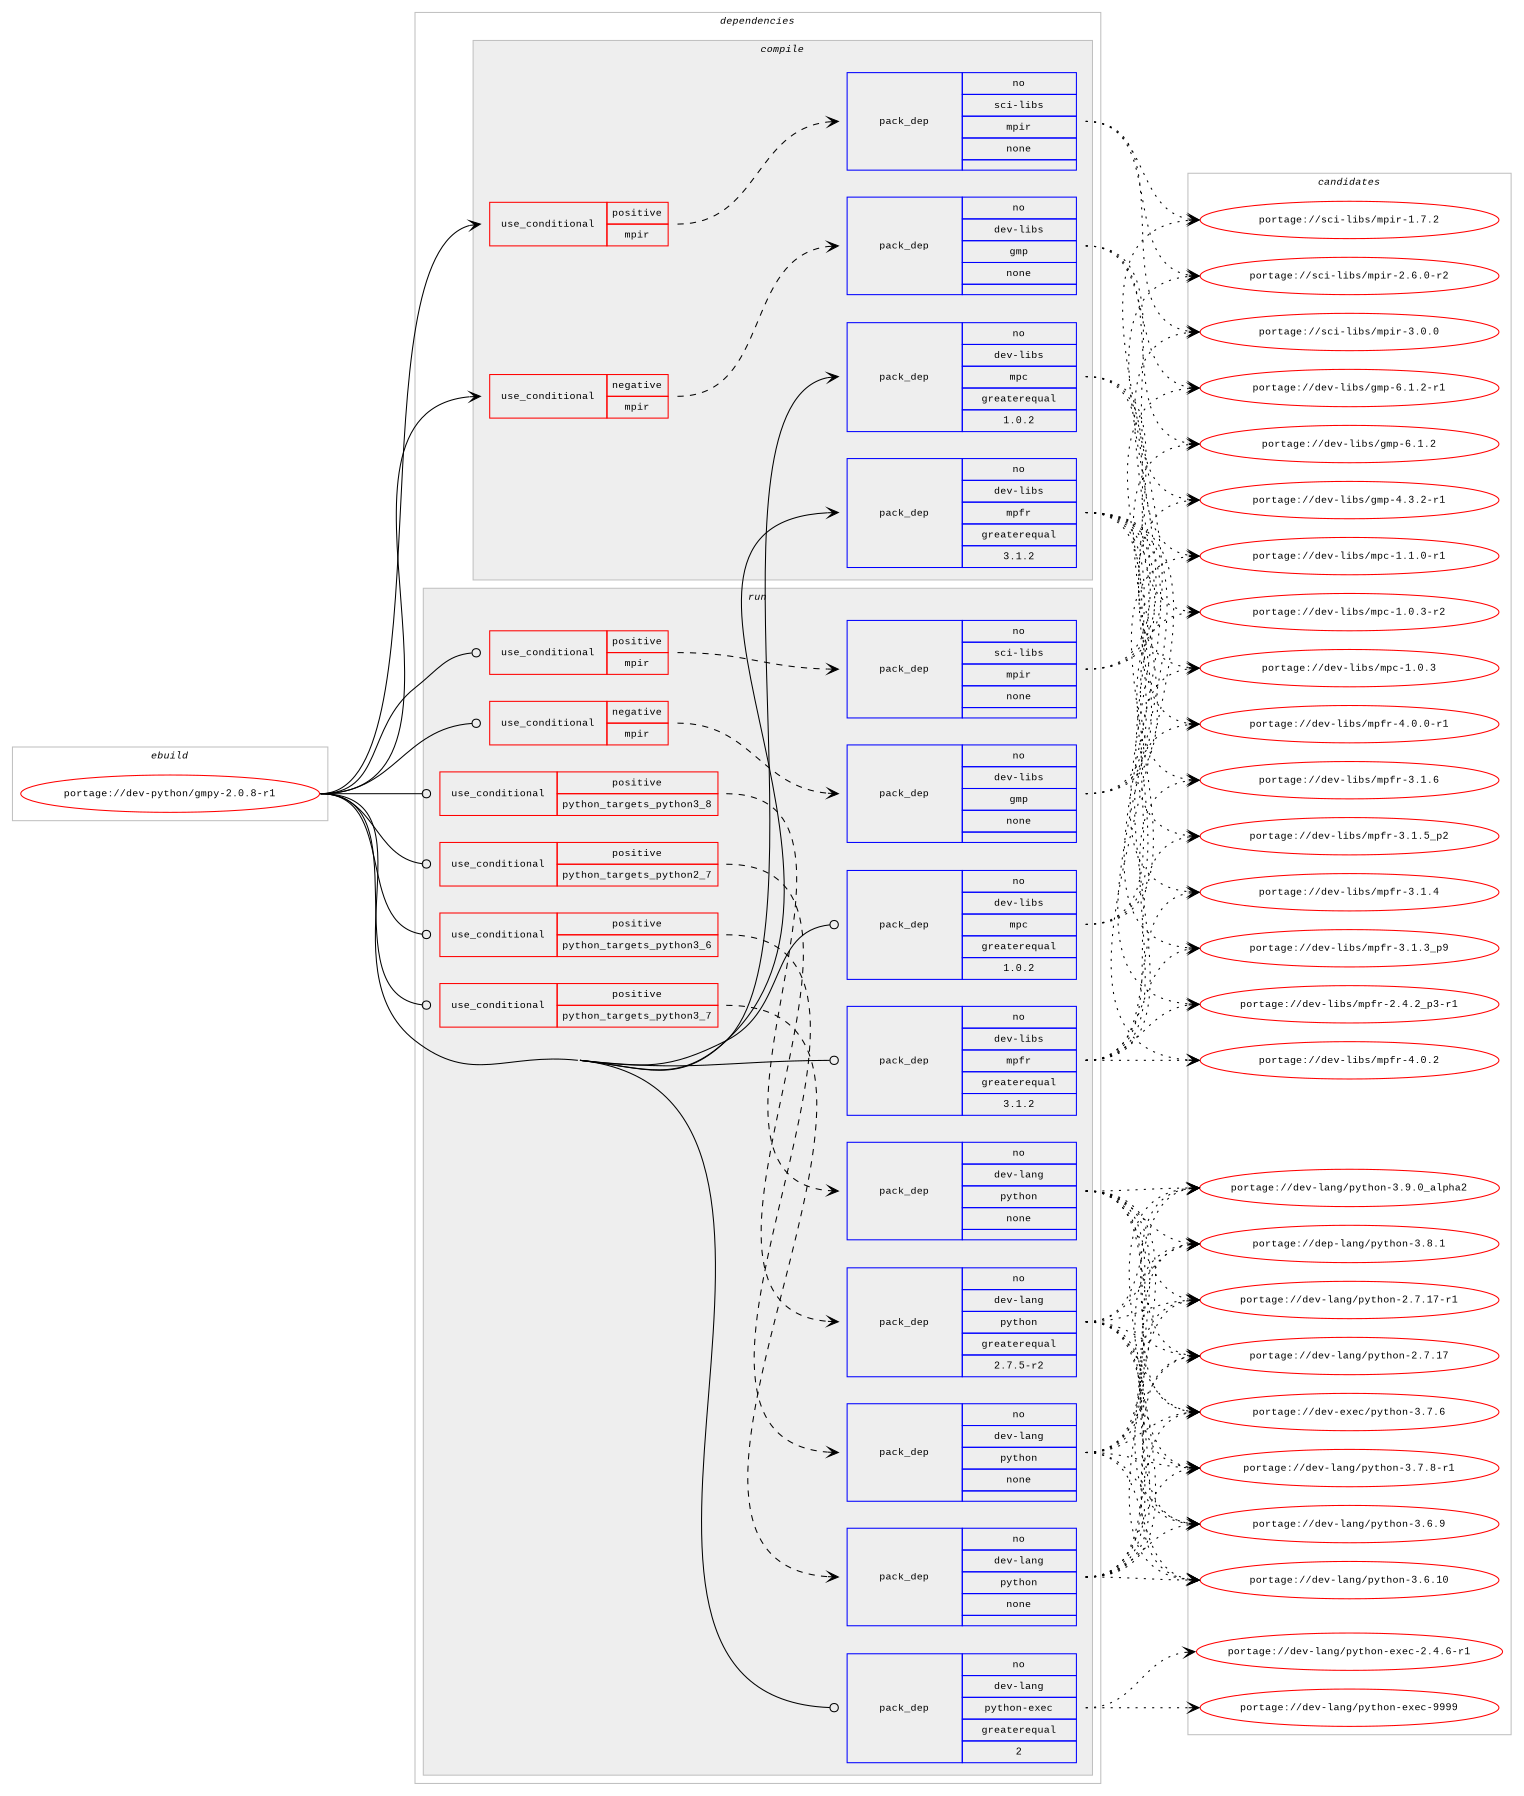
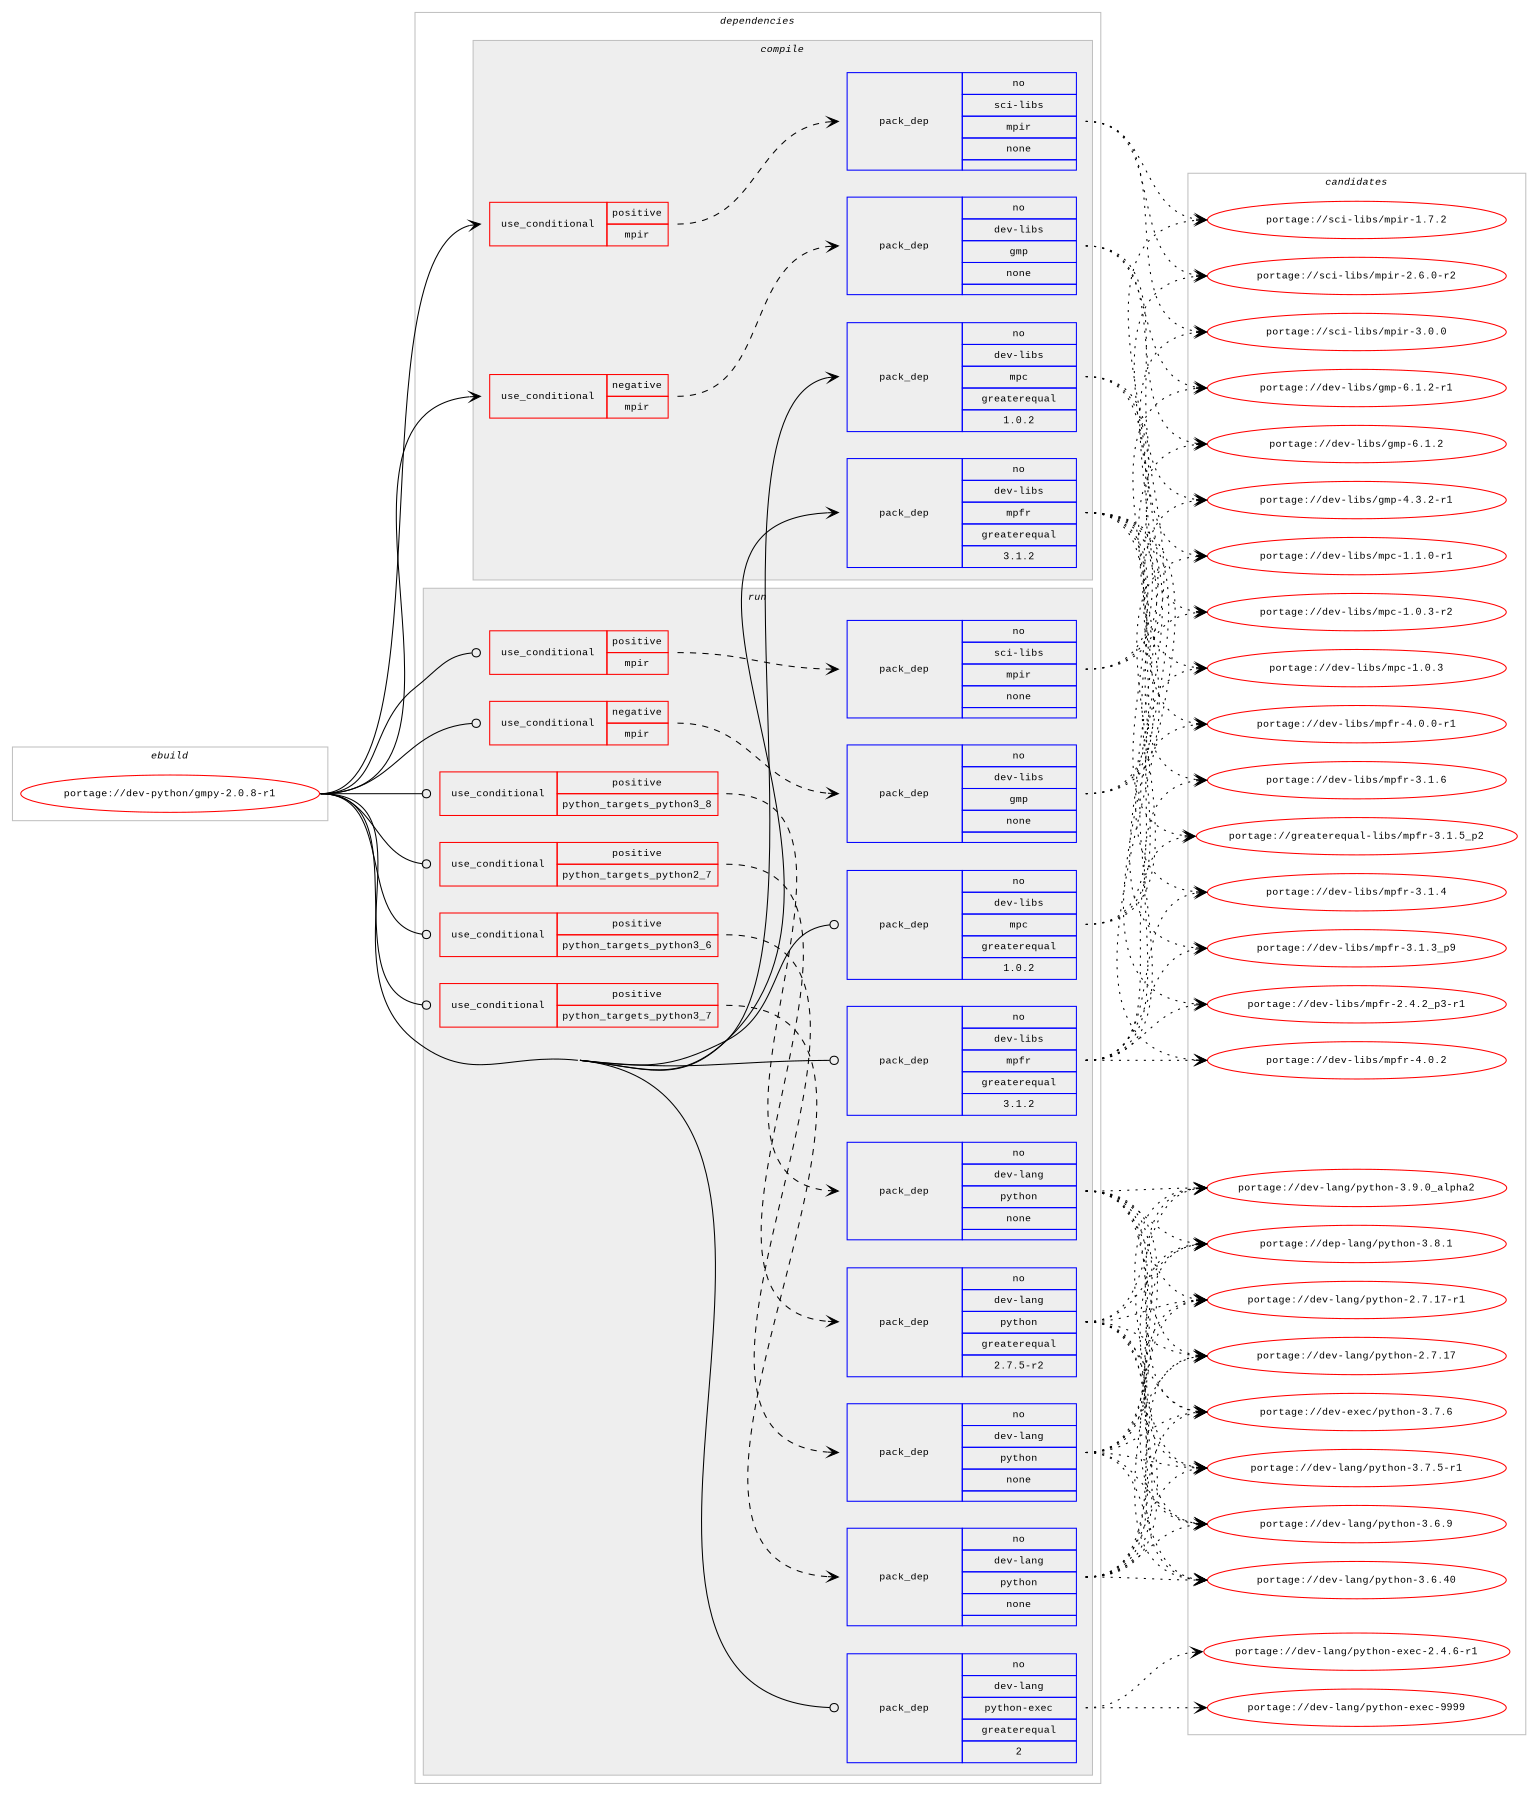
(1350, 836) -> (1357, 836)
(1350, 1468) -> (1357, 1468)
(1350, 1580) -> (1357, 1580)
